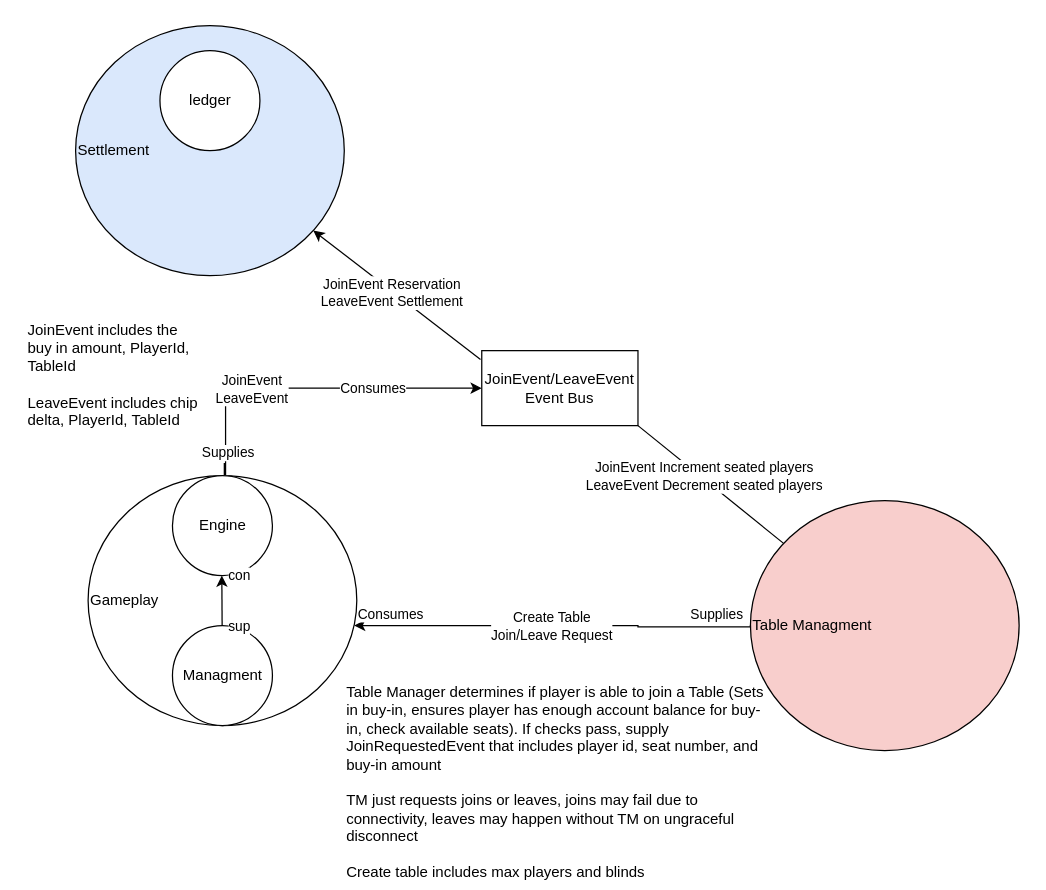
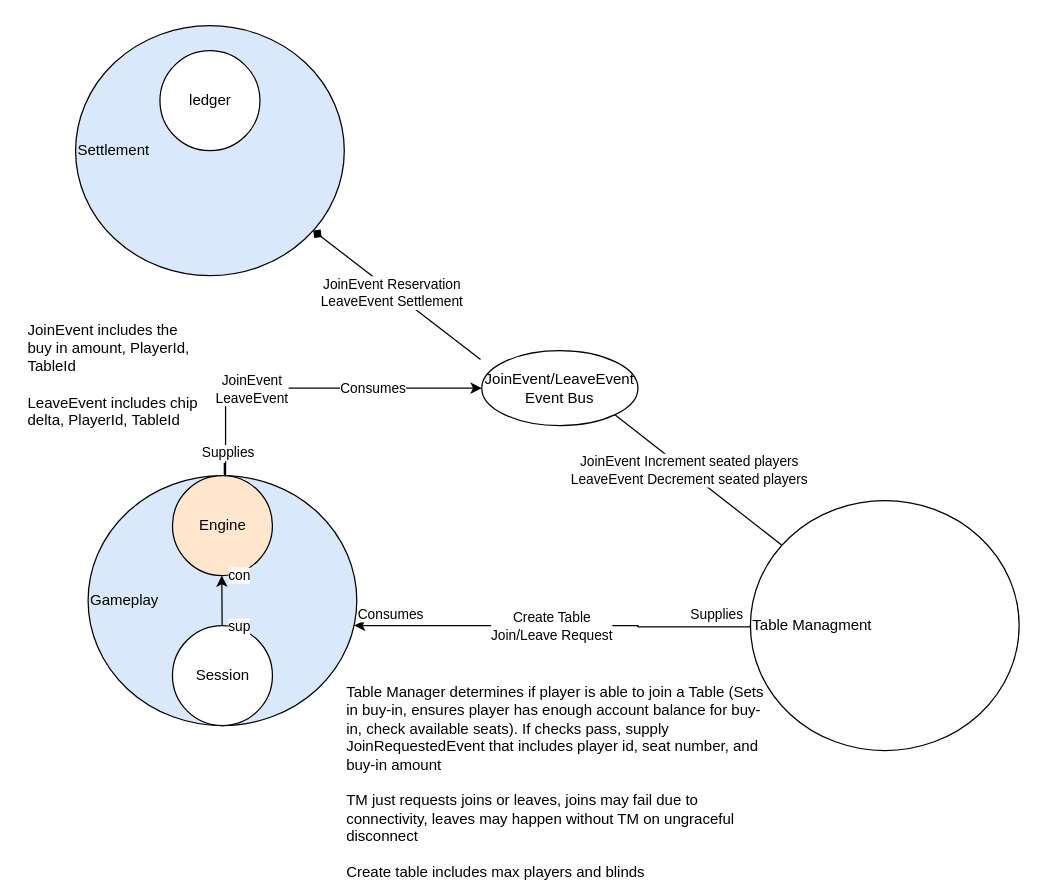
(320, 236) -> (321, 236)
(560, 388) -> (560, 388)
(223, 526) -> (223, 526)
(223, 601) -> (223, 601)
(885, 626) -> (885, 626)
(223, 676) -> (223, 676)
